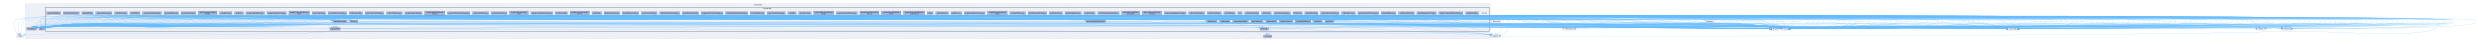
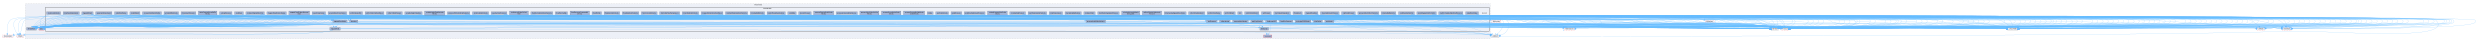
none -> (8, 36)
